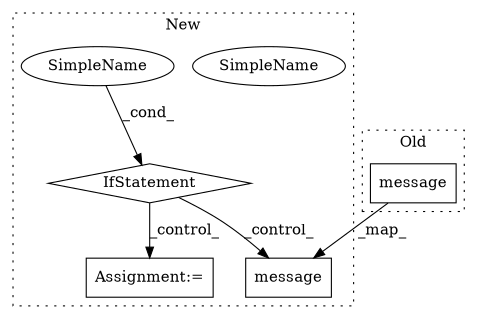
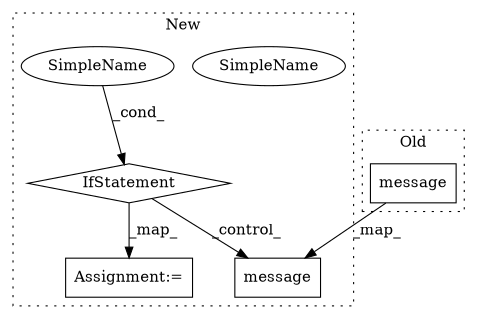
(184, 231) -> (153, 231)
